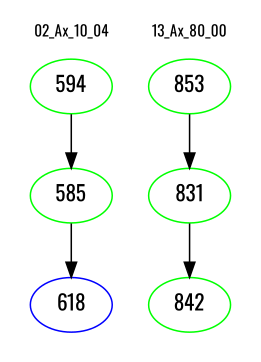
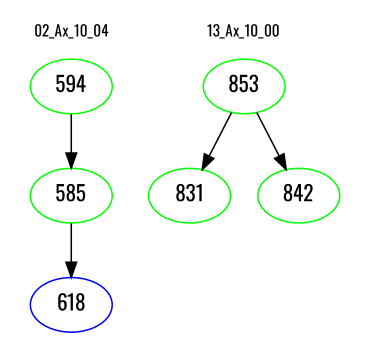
(190, 33) -> (244, 33)
(190, 243) -> (268, 134)
